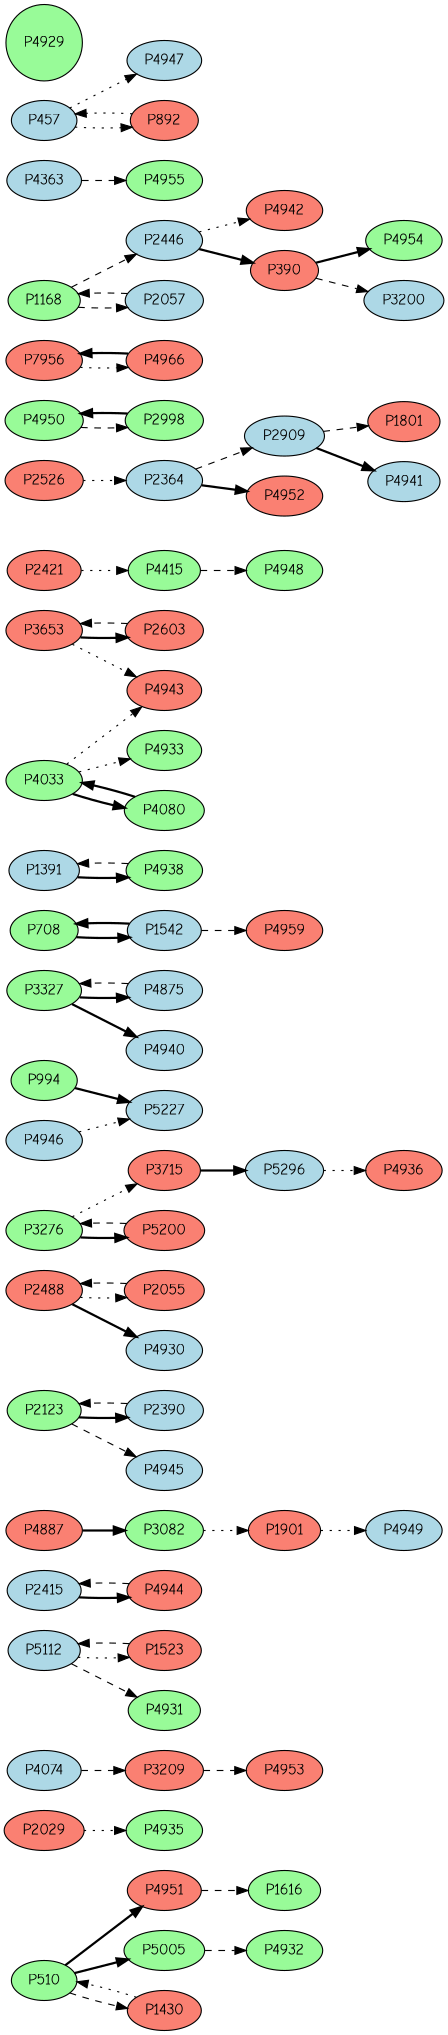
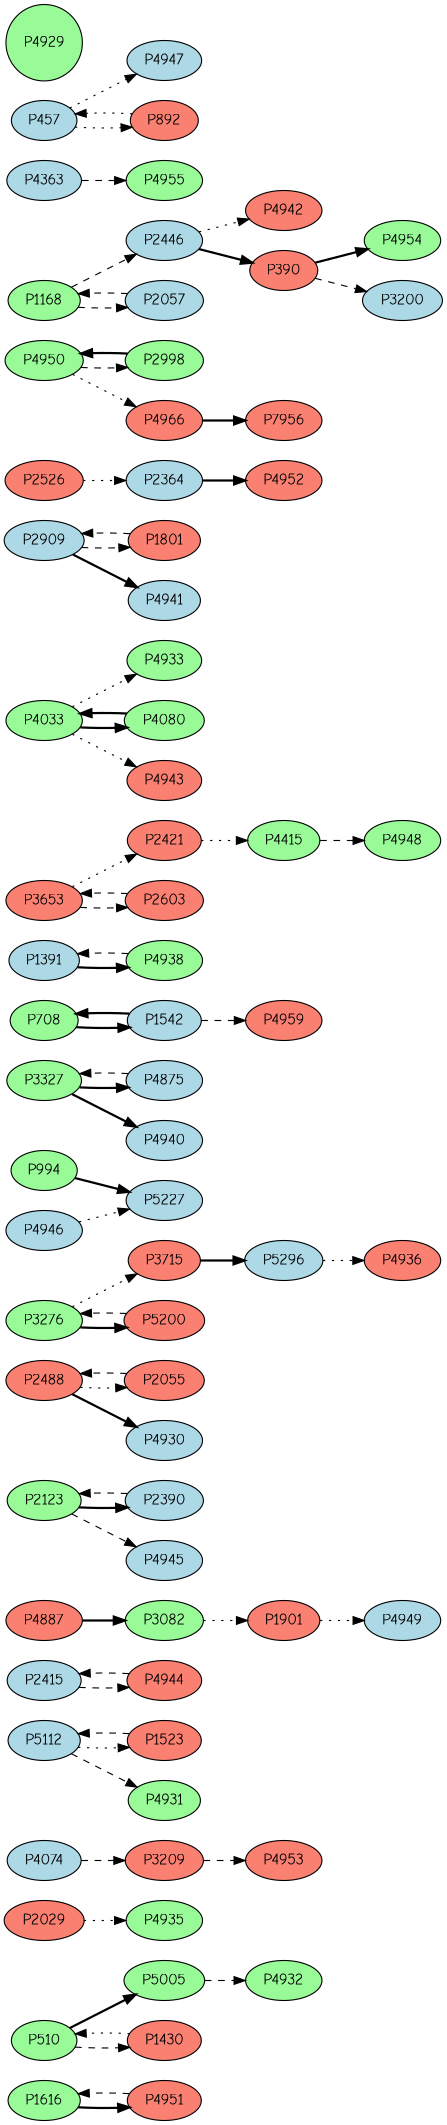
(99, 368) -> (99, 388)
(219, 460) -> (111, 533)
(98, 638) -> (98, 908)
(99, 658) -> (100, 873)
(98, 1598) -> (98, 1688)
(99, 1939) -> (98, 2108)
